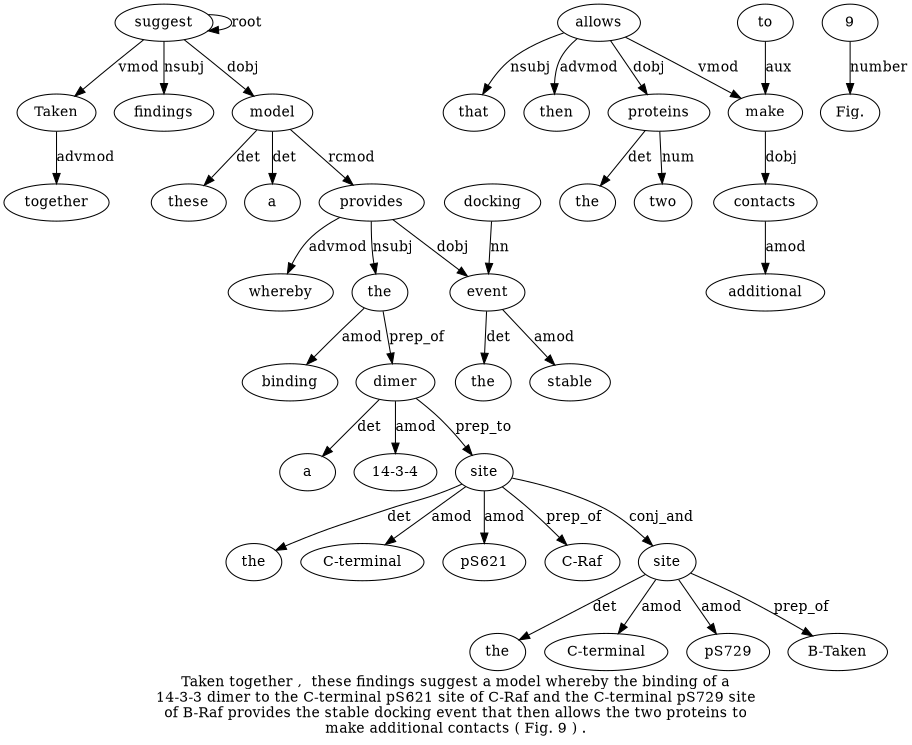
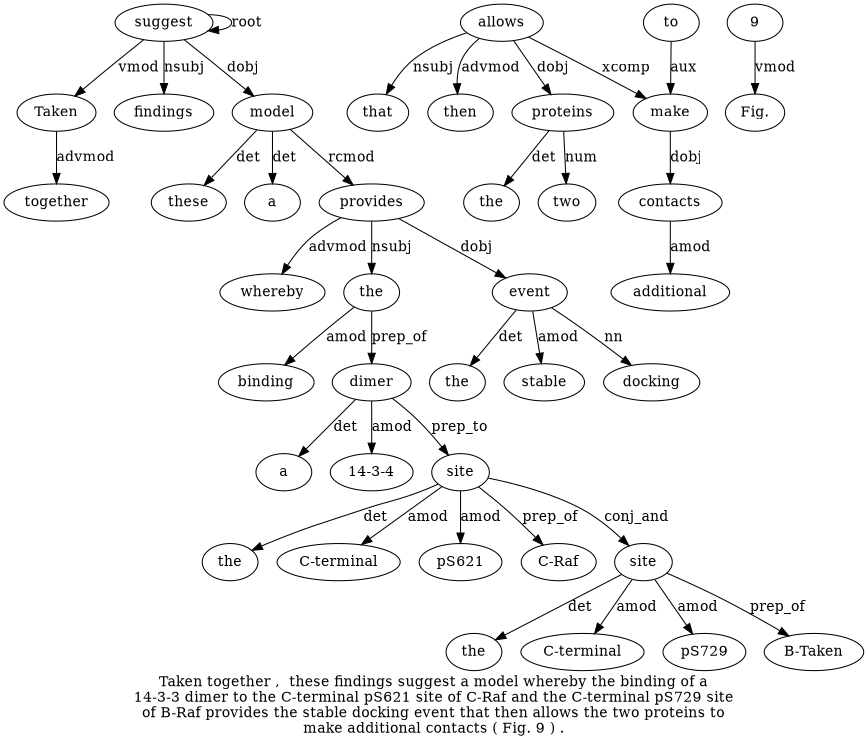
(719, 68) -> (626, 68)
(879, 68) -> (776, 68)
(490, 242) -> (588, 333)
